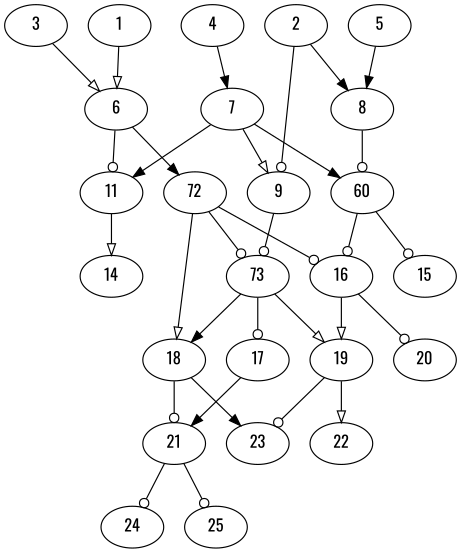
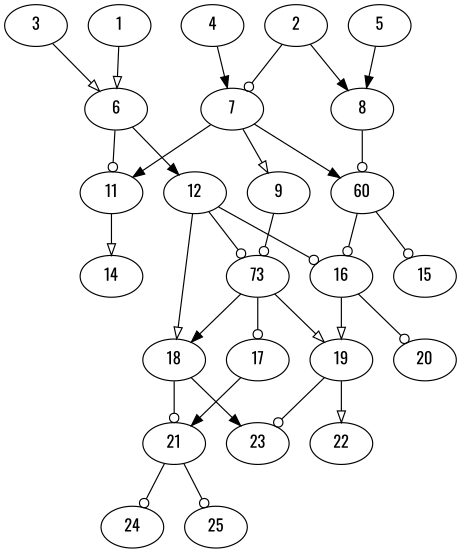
(288, 104) -> (267, 64)
(195, 193) -> (195, 193)
